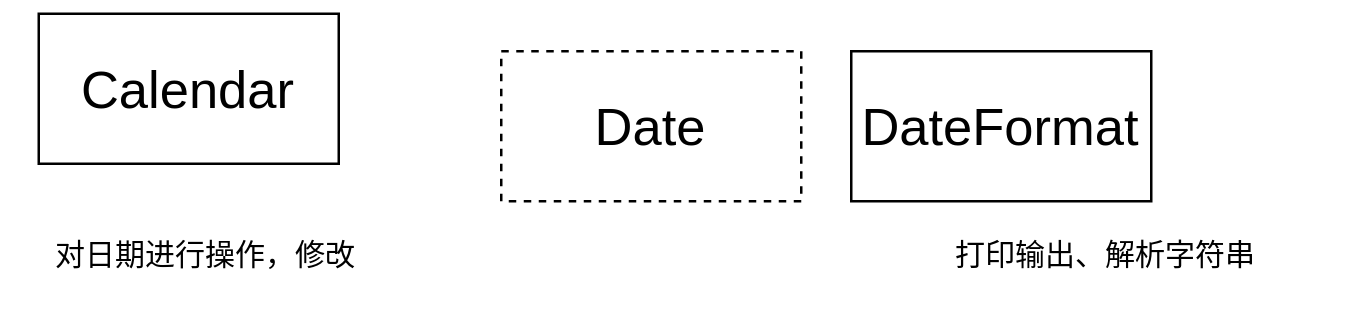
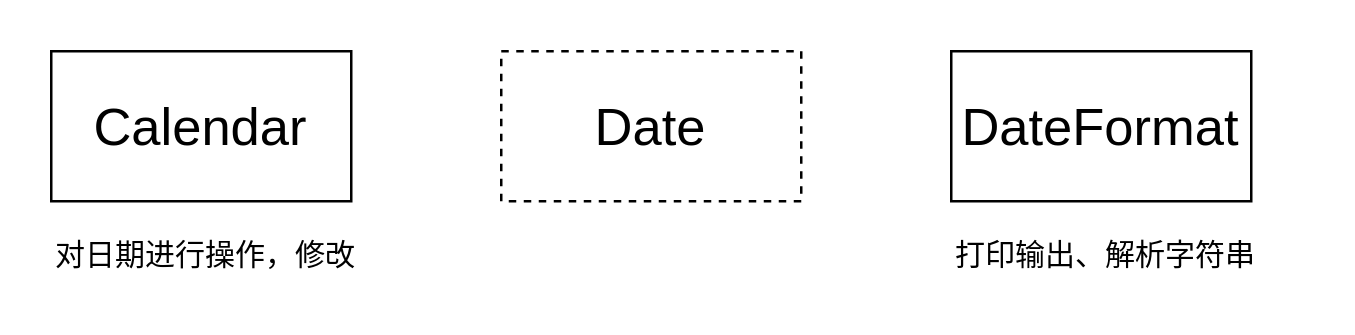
(189, 89) -> (201, 126)
(1001, 126) -> (1101, 126)
